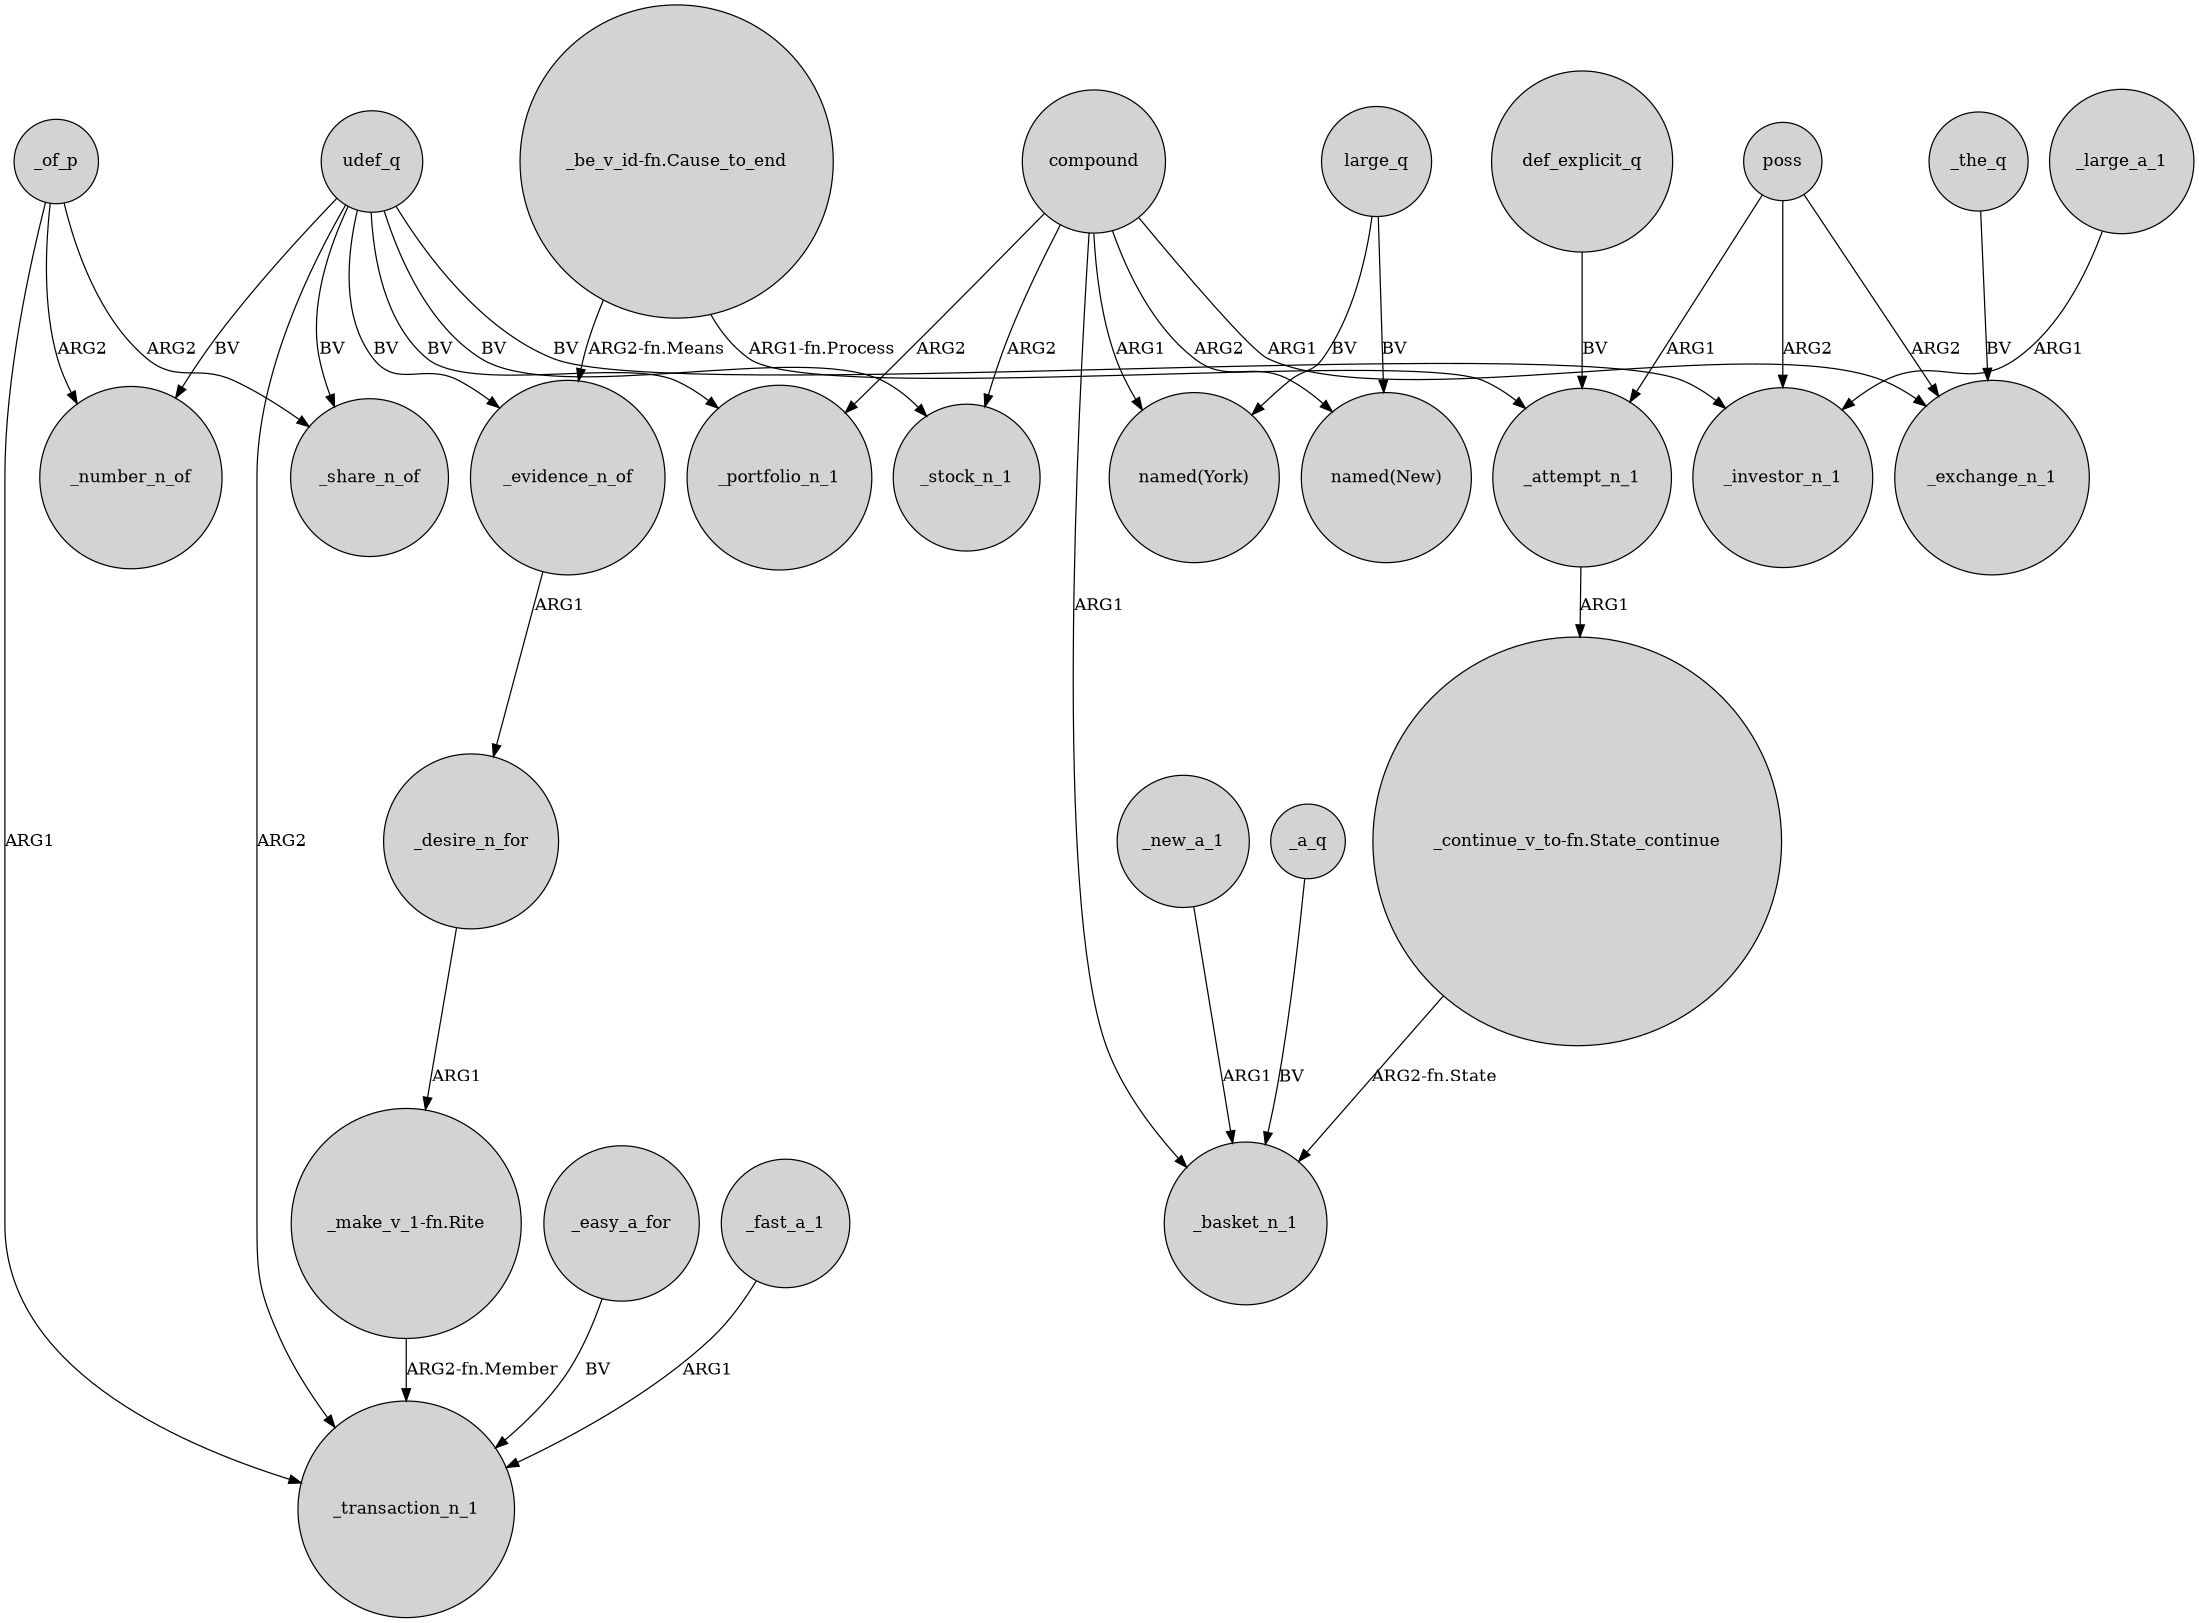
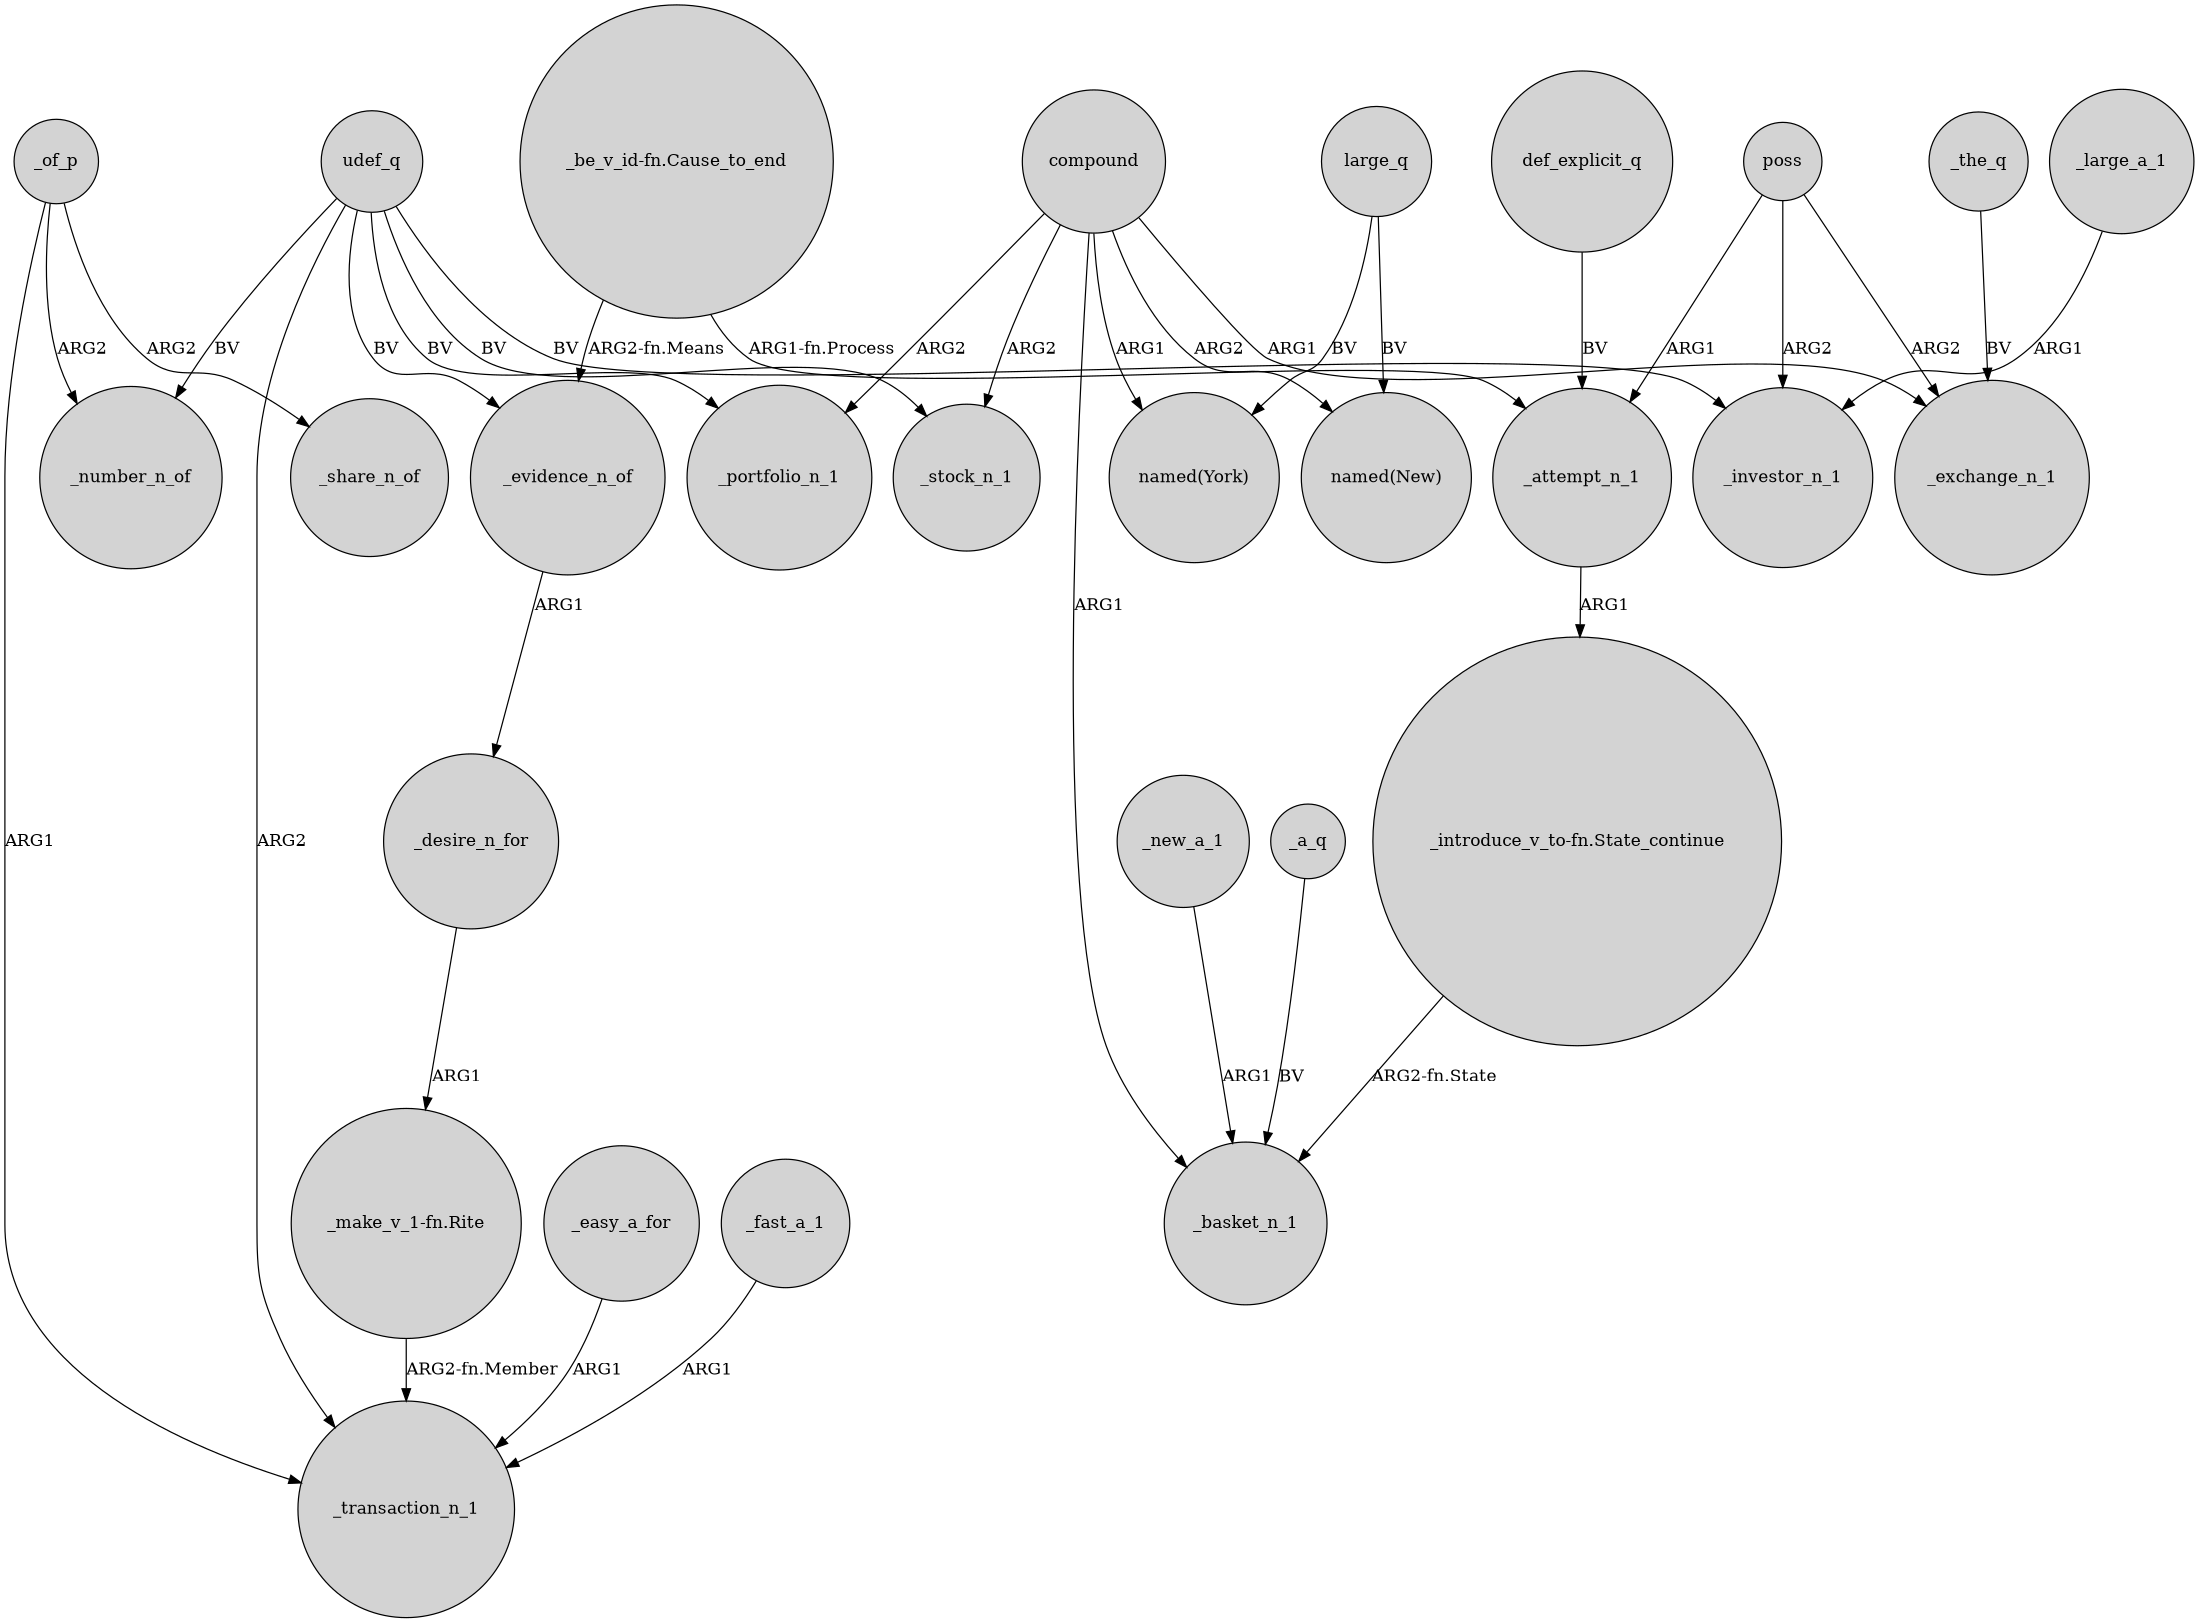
(319, 300) -> none
(1577, 841) -> (1577, 841)
(598, 1370) -> (598, 1370)
